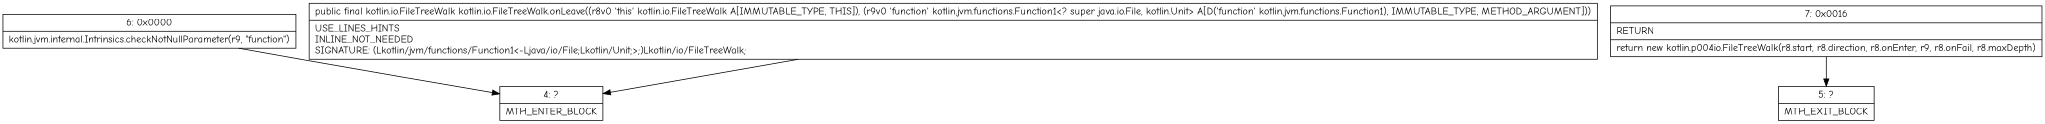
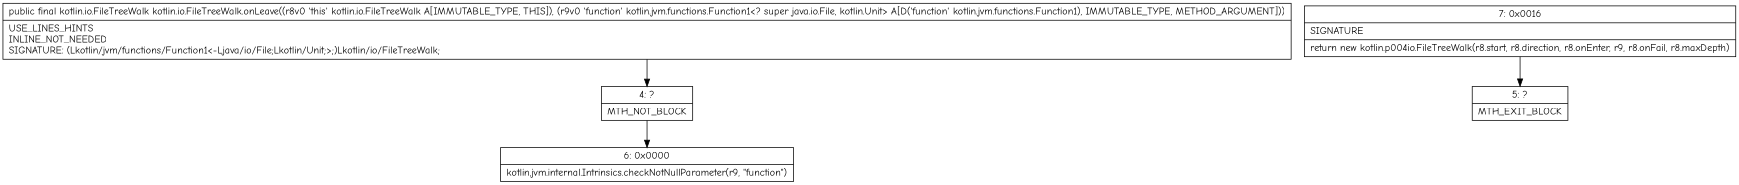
(1636, 31) -> (1337, 31)
(365, 71) -> (647, 130)
(551, 112) -> (647, 112)
